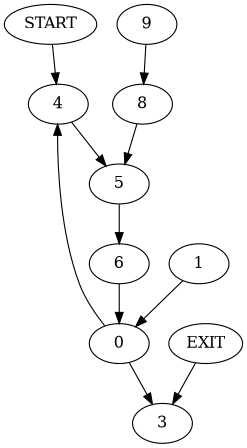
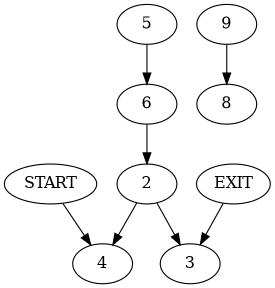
(132, 139) -> none
(85, 140) -> none
(199, 264) -> none
(119, 344) -> (147, 184)
